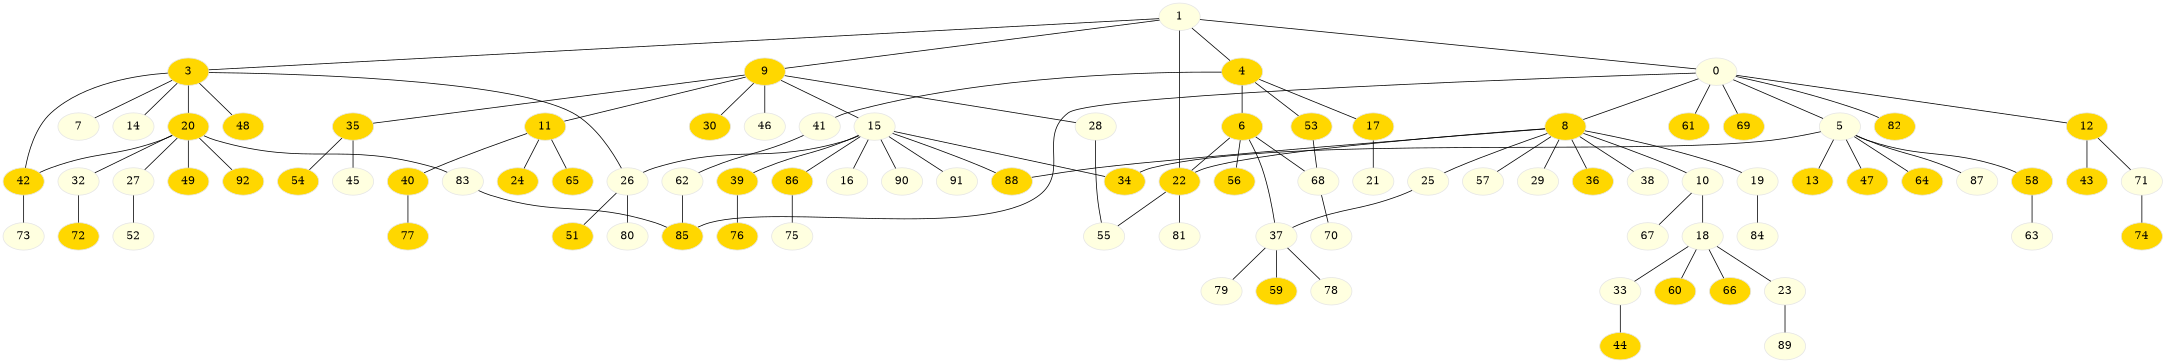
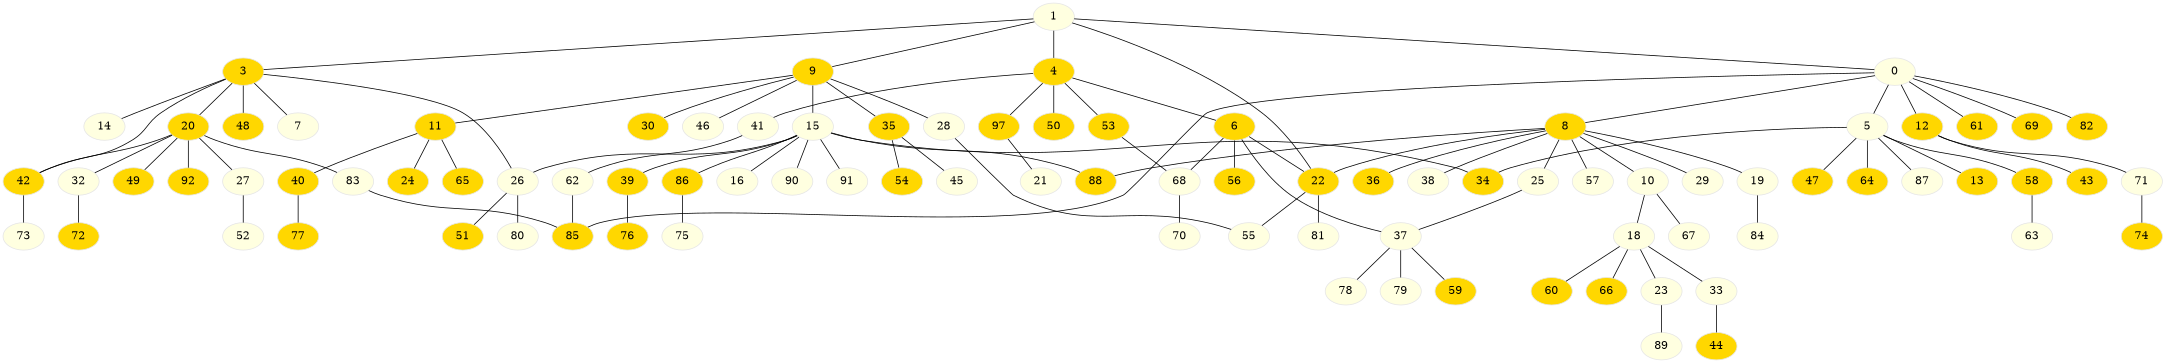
none -> (1054, 127)
(1373, 127) -> (999, 127)
